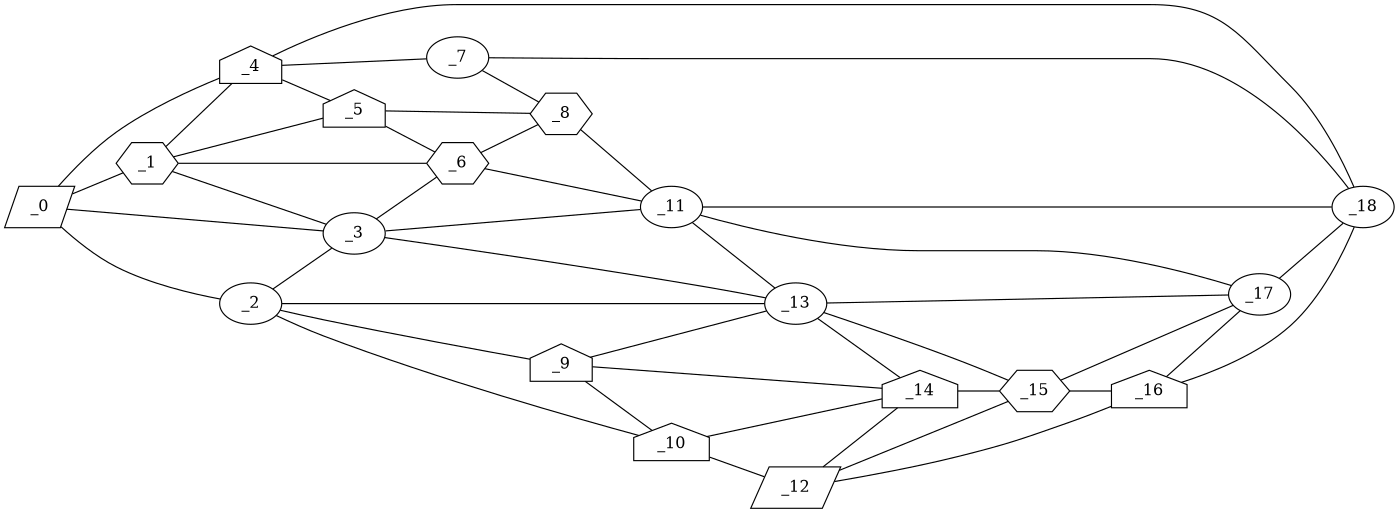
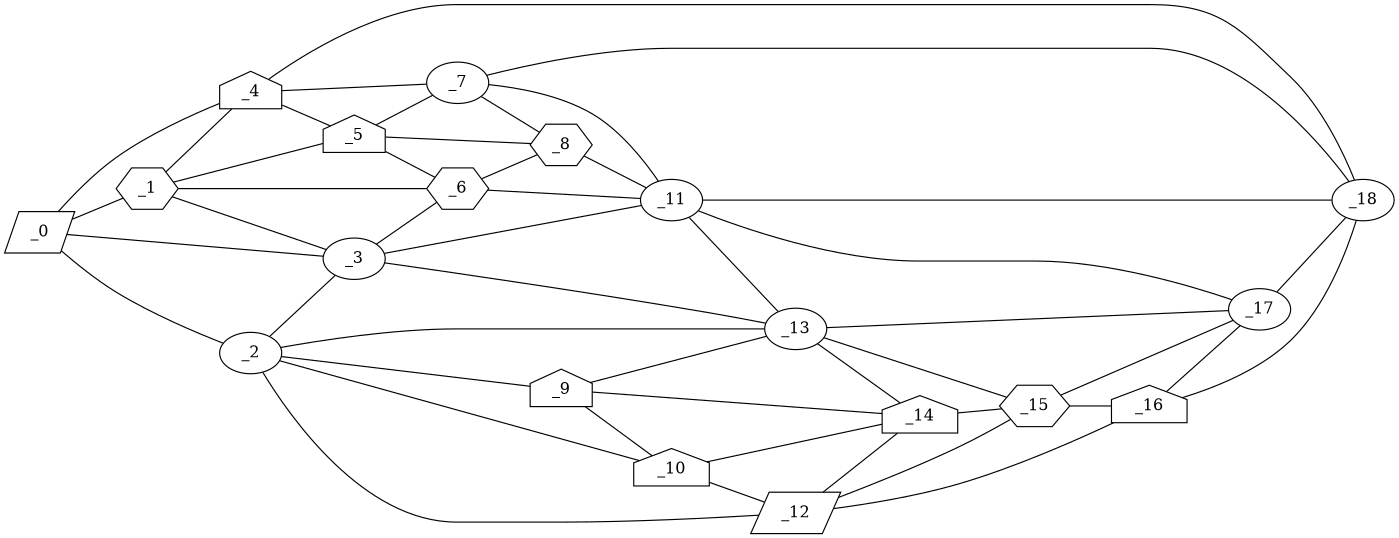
none -> (405, 110)
none -> (586, 111)
none -> (480, 522)
